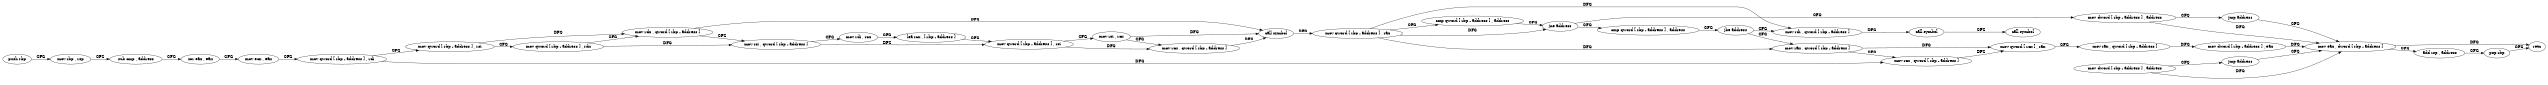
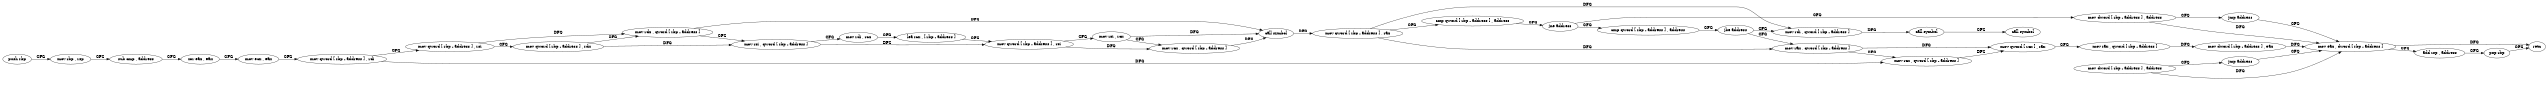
(1472, 35) -> none
